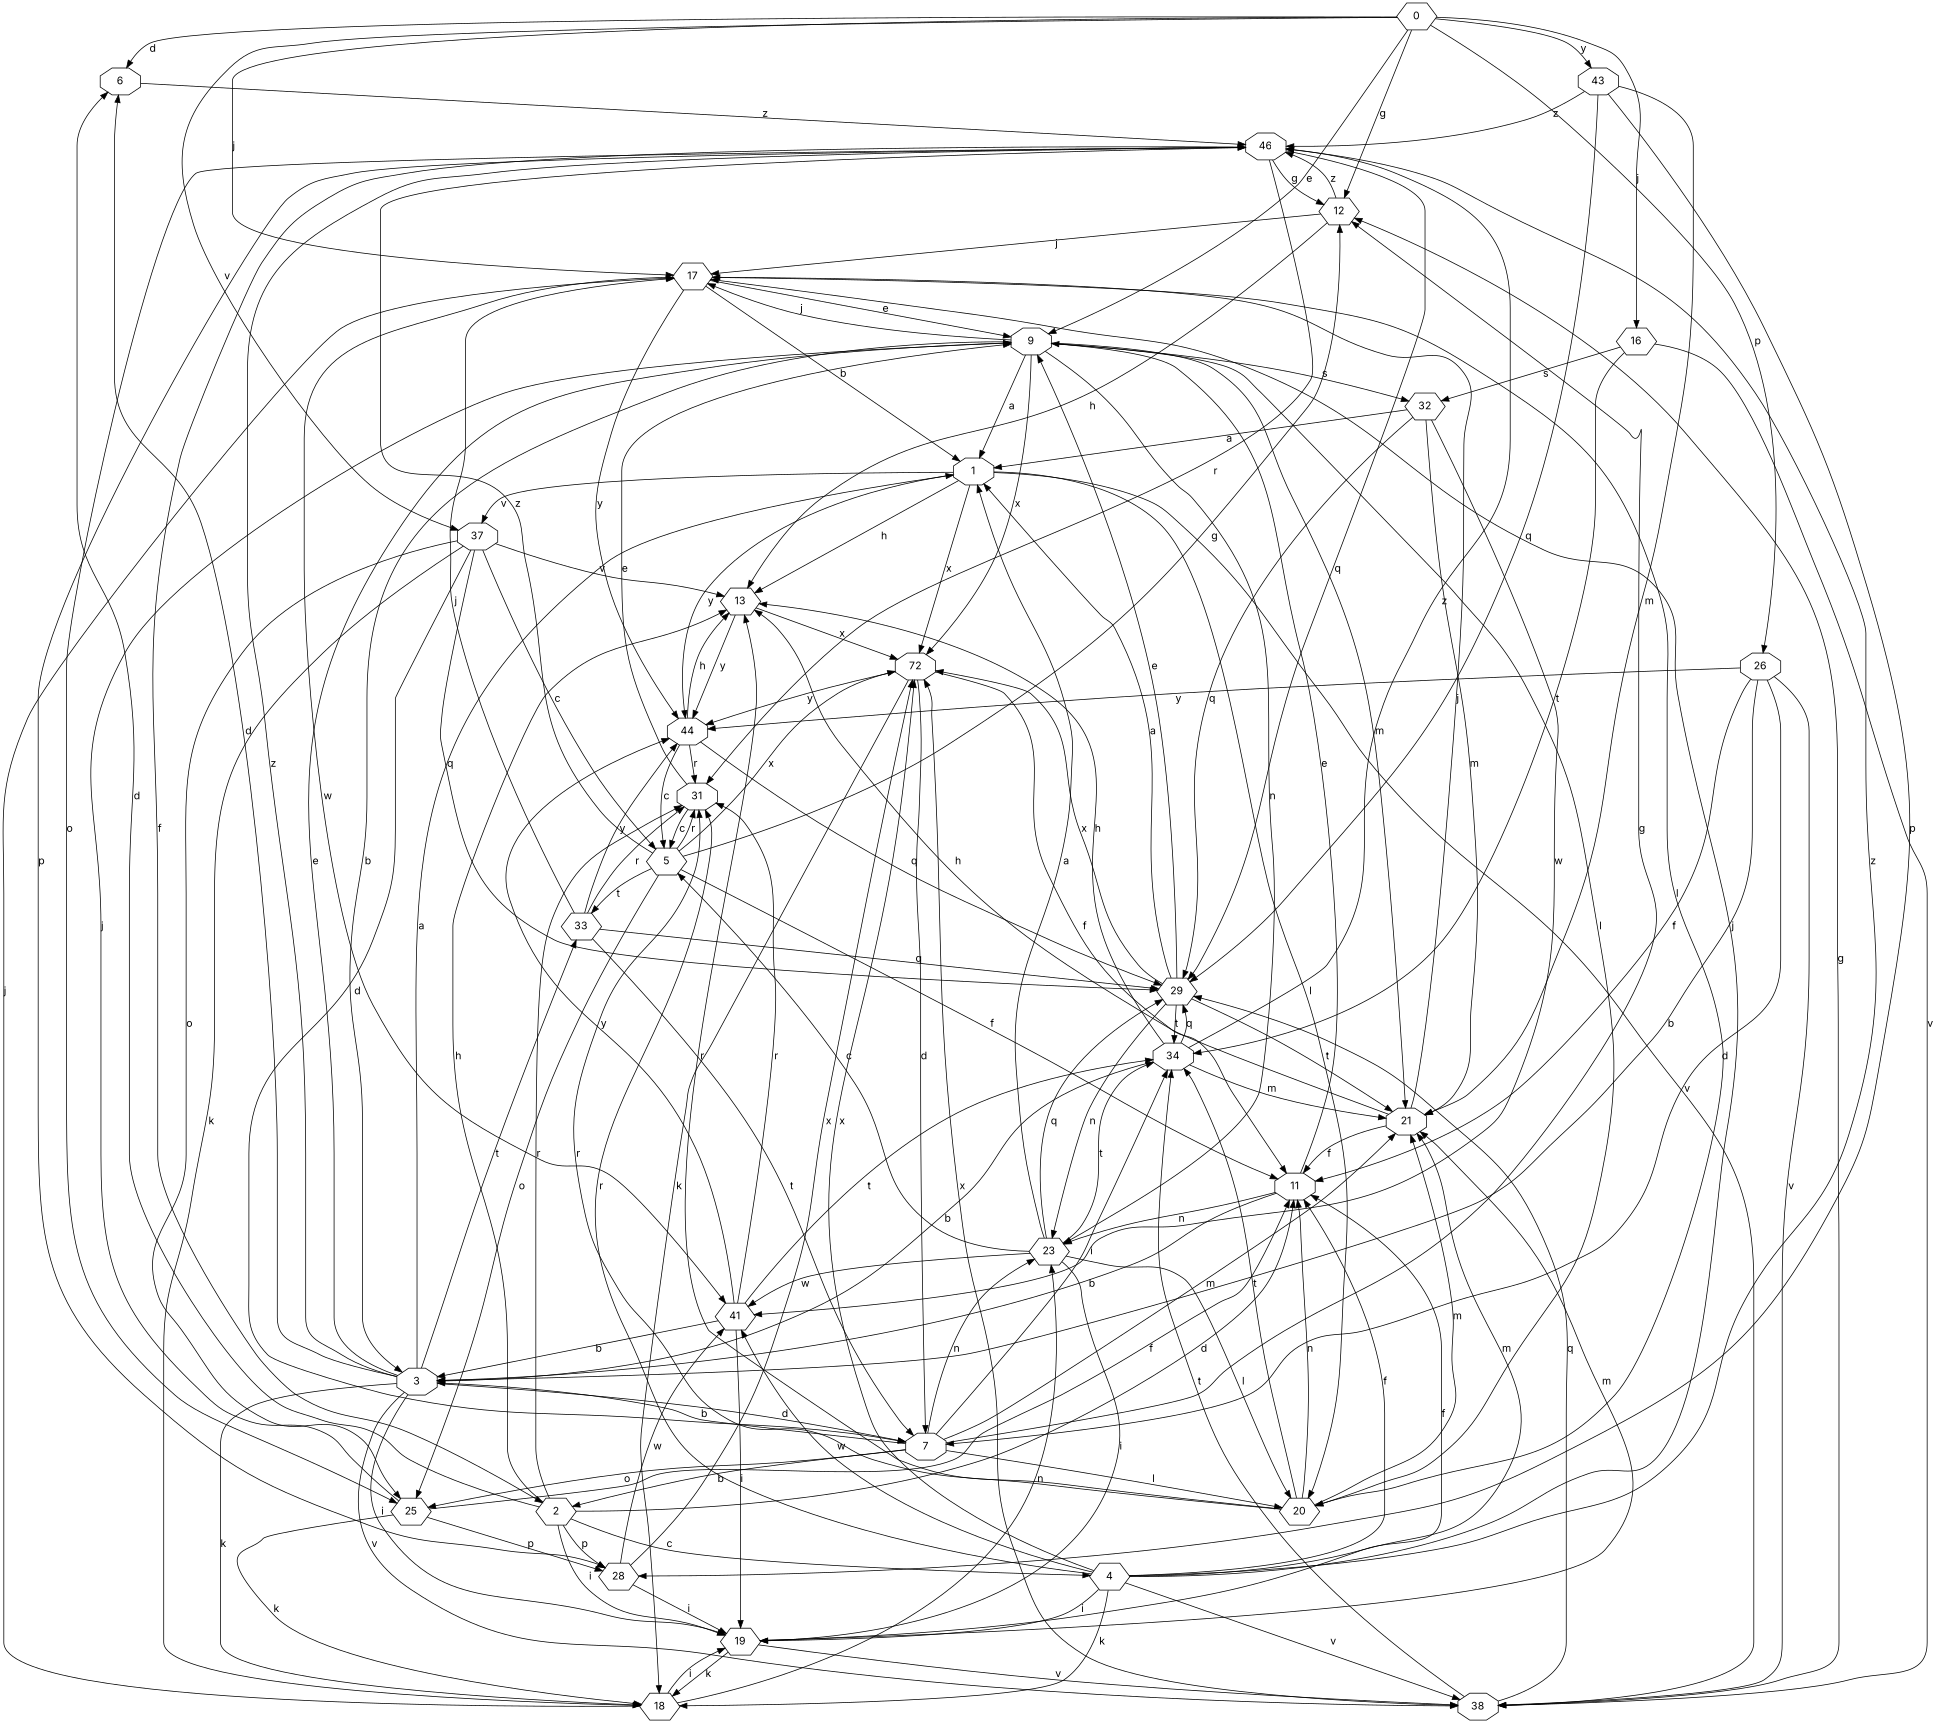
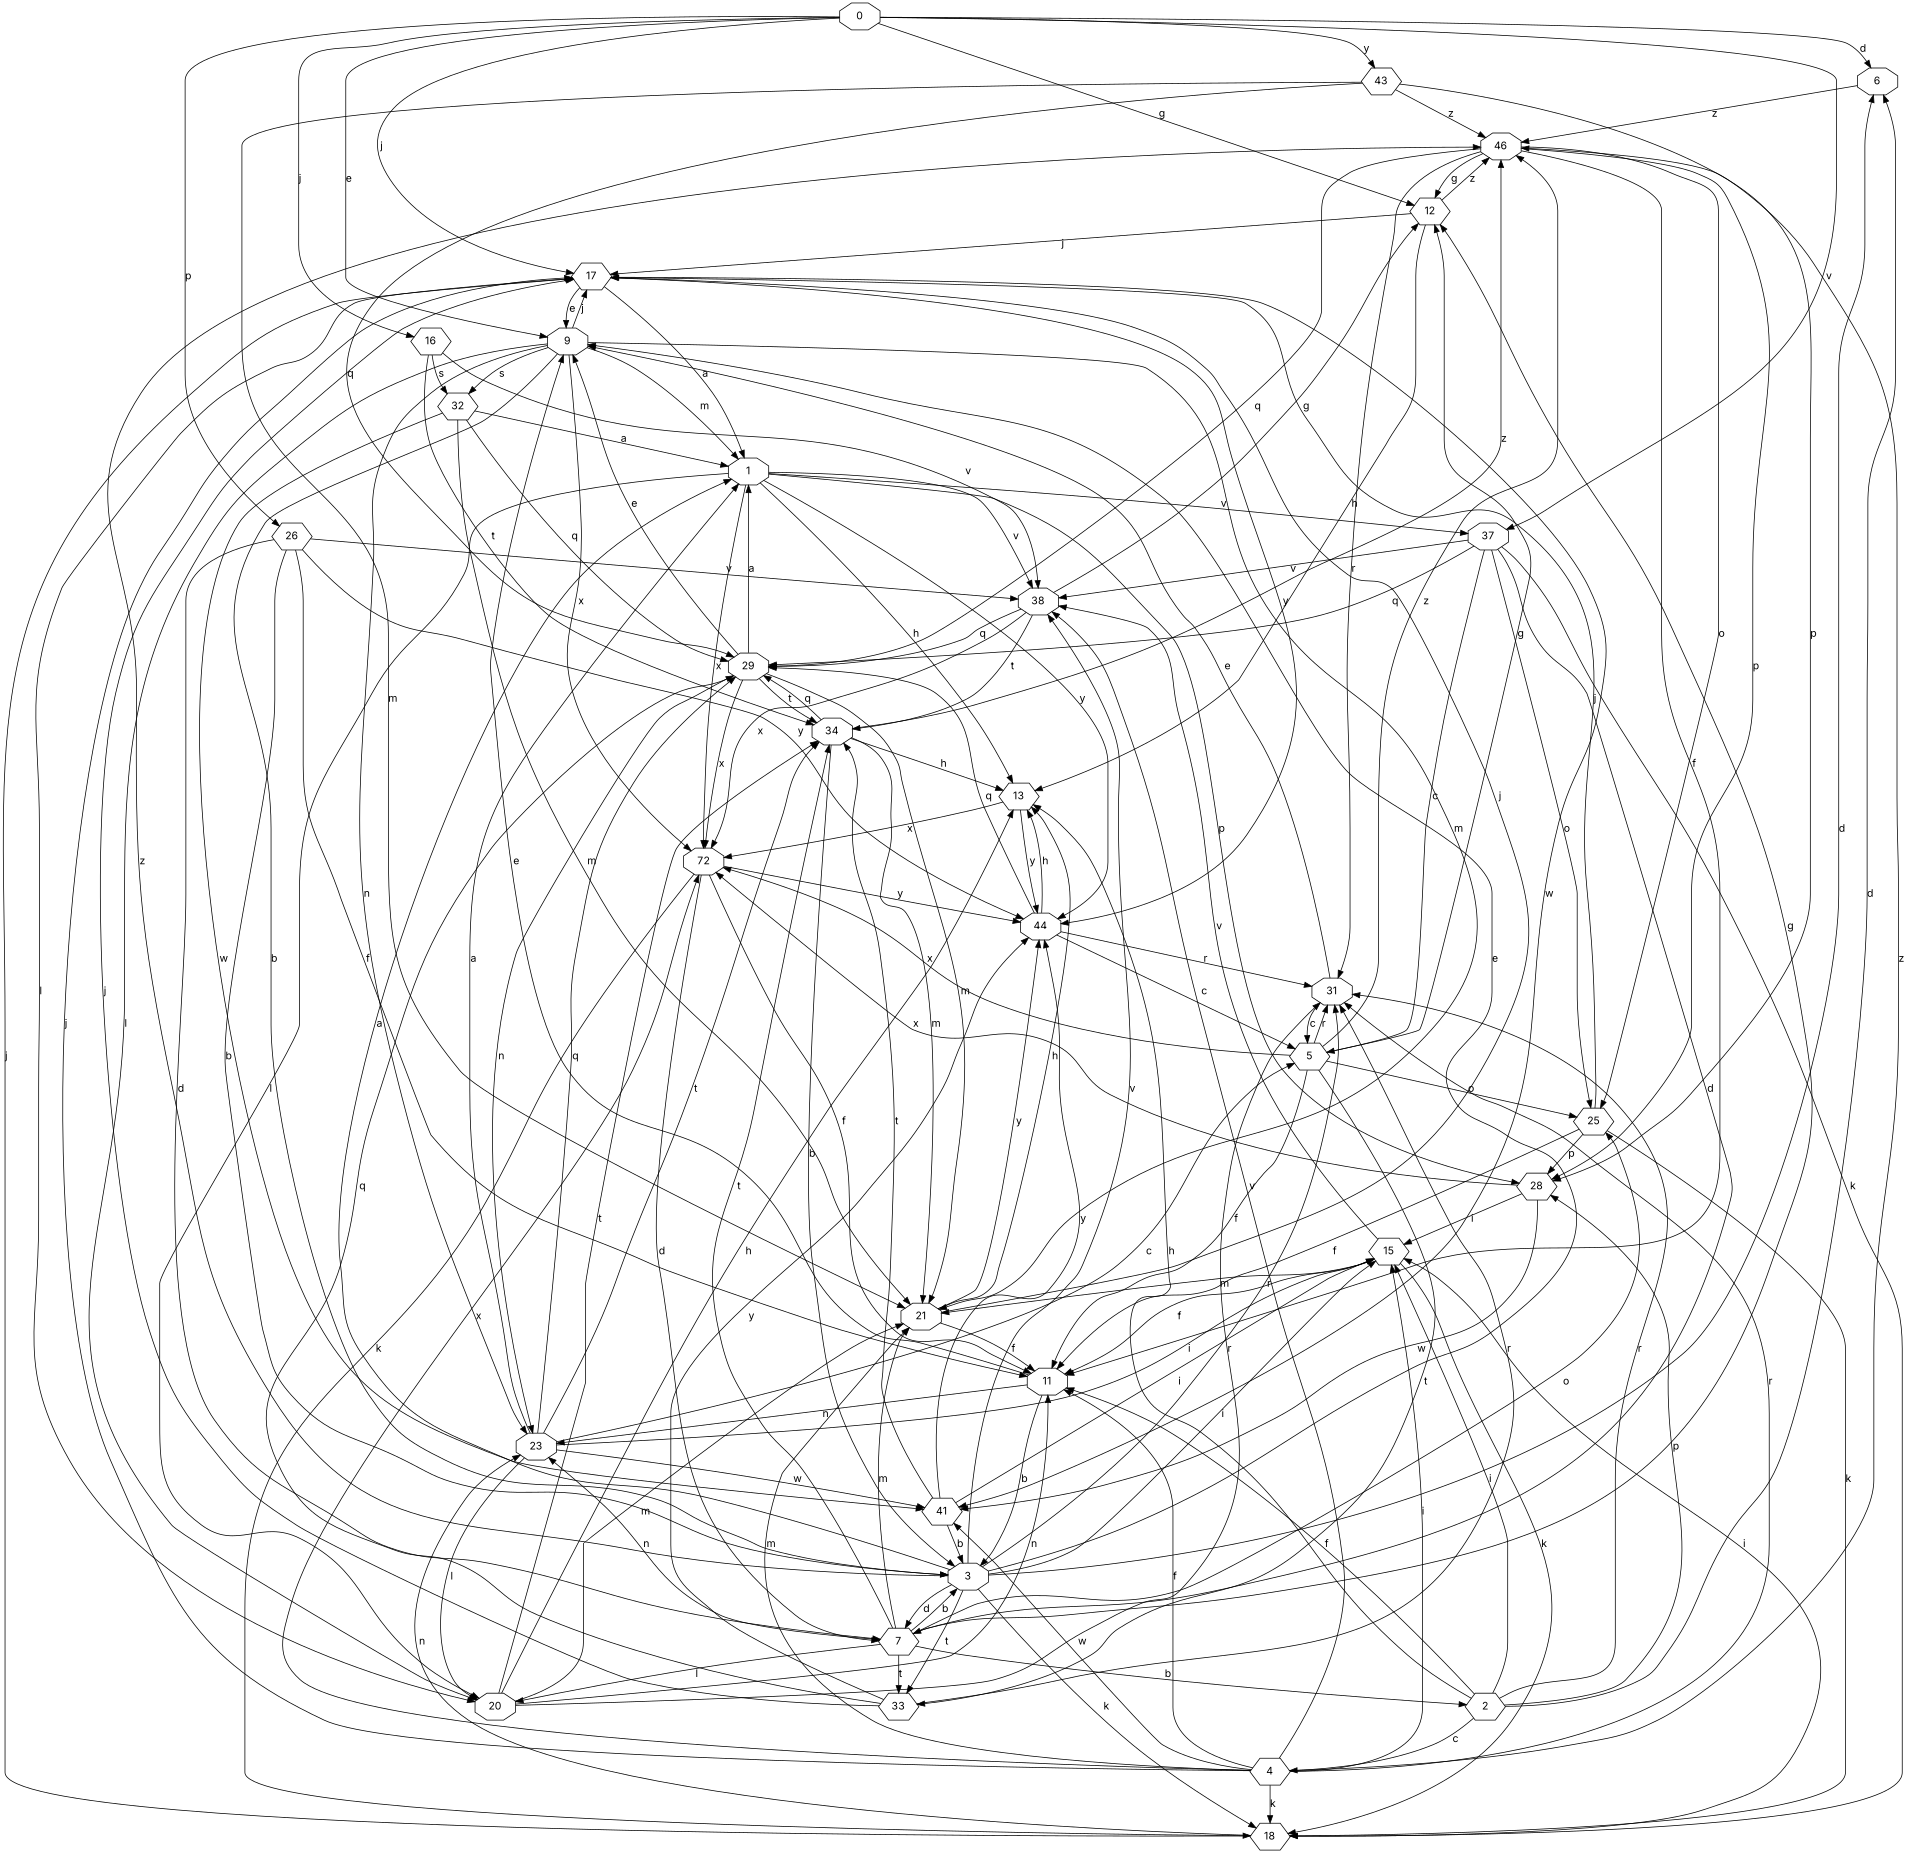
(1417, 16) -> (860, 16)
(1598, 81) -> (1381, 81)
(843, 374) -> (705, 374)
(1012, 406) -> (705, 406)
(179, 465) -> (1720, 959)
(616, 578) -> (1277, 567)
(1761, 667) -> (292, 537)
(116, 672) -> (1336, 462)
none -> (1207, 758)
(1177, 992) -> (749, 667)
(773, 1047) -> (1210, 1360)
(702, 1057) -> (749, 1252)
(1328, 1057) -> (966, 992)
none -> (1010, 1141)
(774, 1169) -> (899, 1670)
(1049, 1252) -> (536, 1447)
(1092, 1252) -> (739, 1187)
(1204, 1349) -> (1327, 1544)
(926, 1447) -> (899, 1642)
(1299, 1512) -> (495, 1707)
(741, 1642) -> (1389, 1252)
